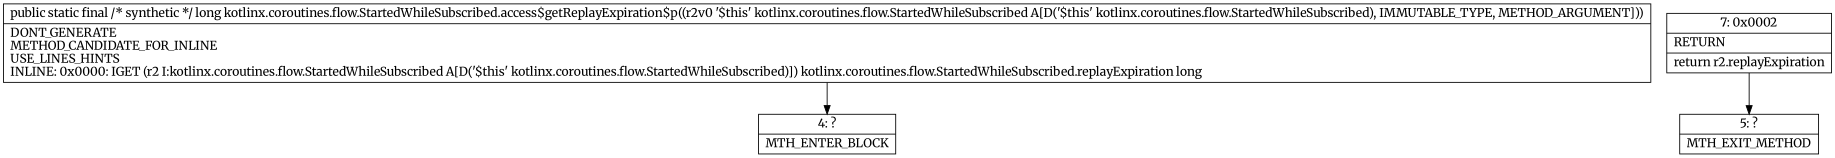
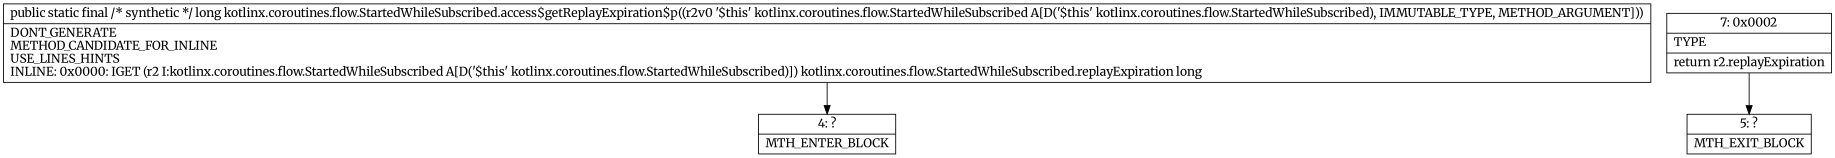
(1700, 43) -> (1690, 43)
(1749, 144) -> (1749, 144)
